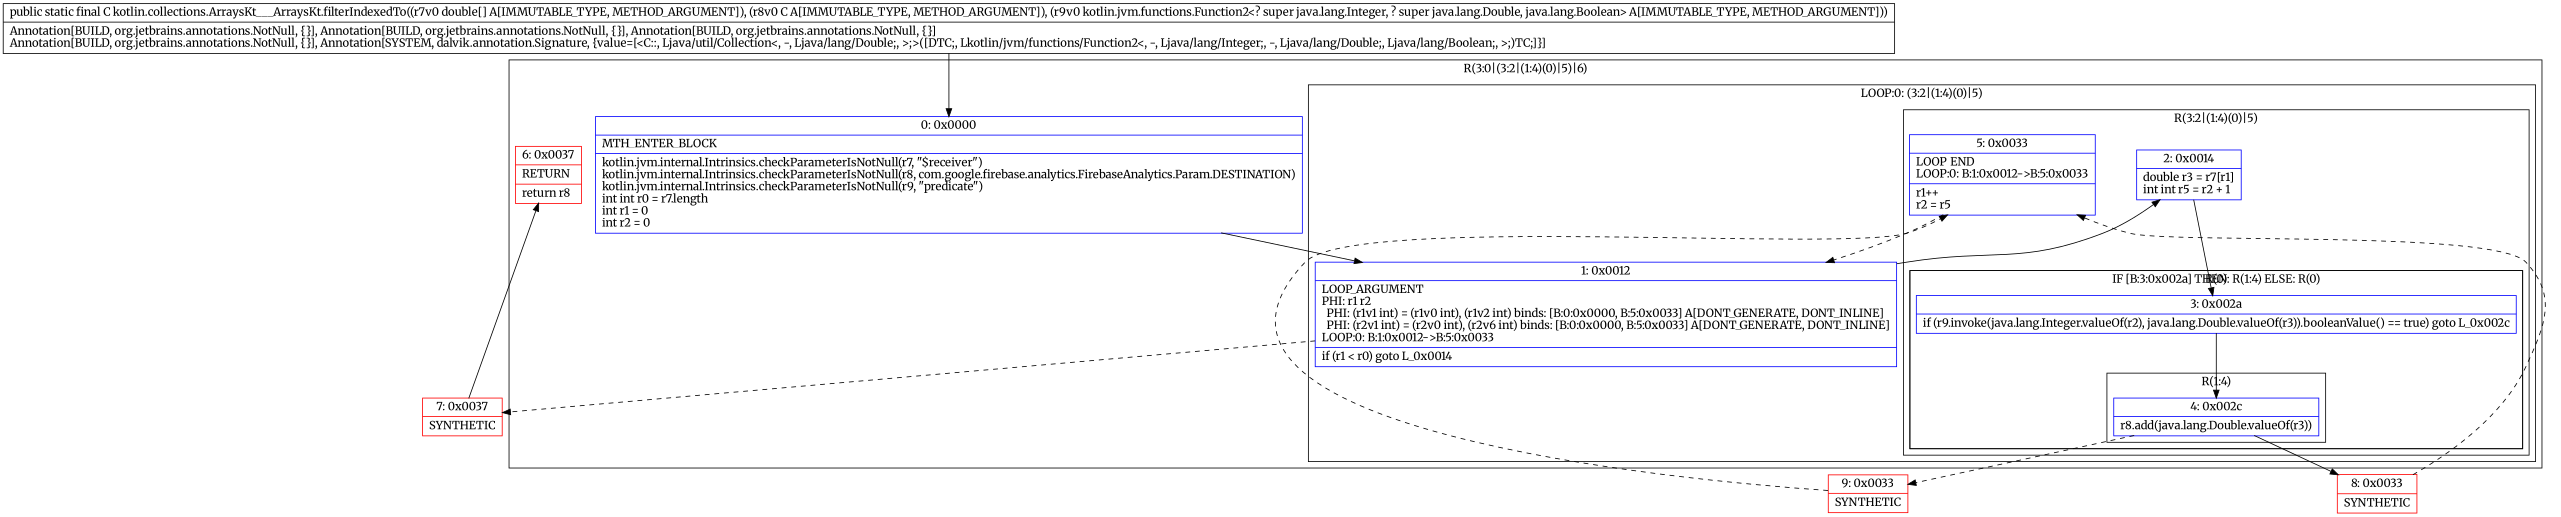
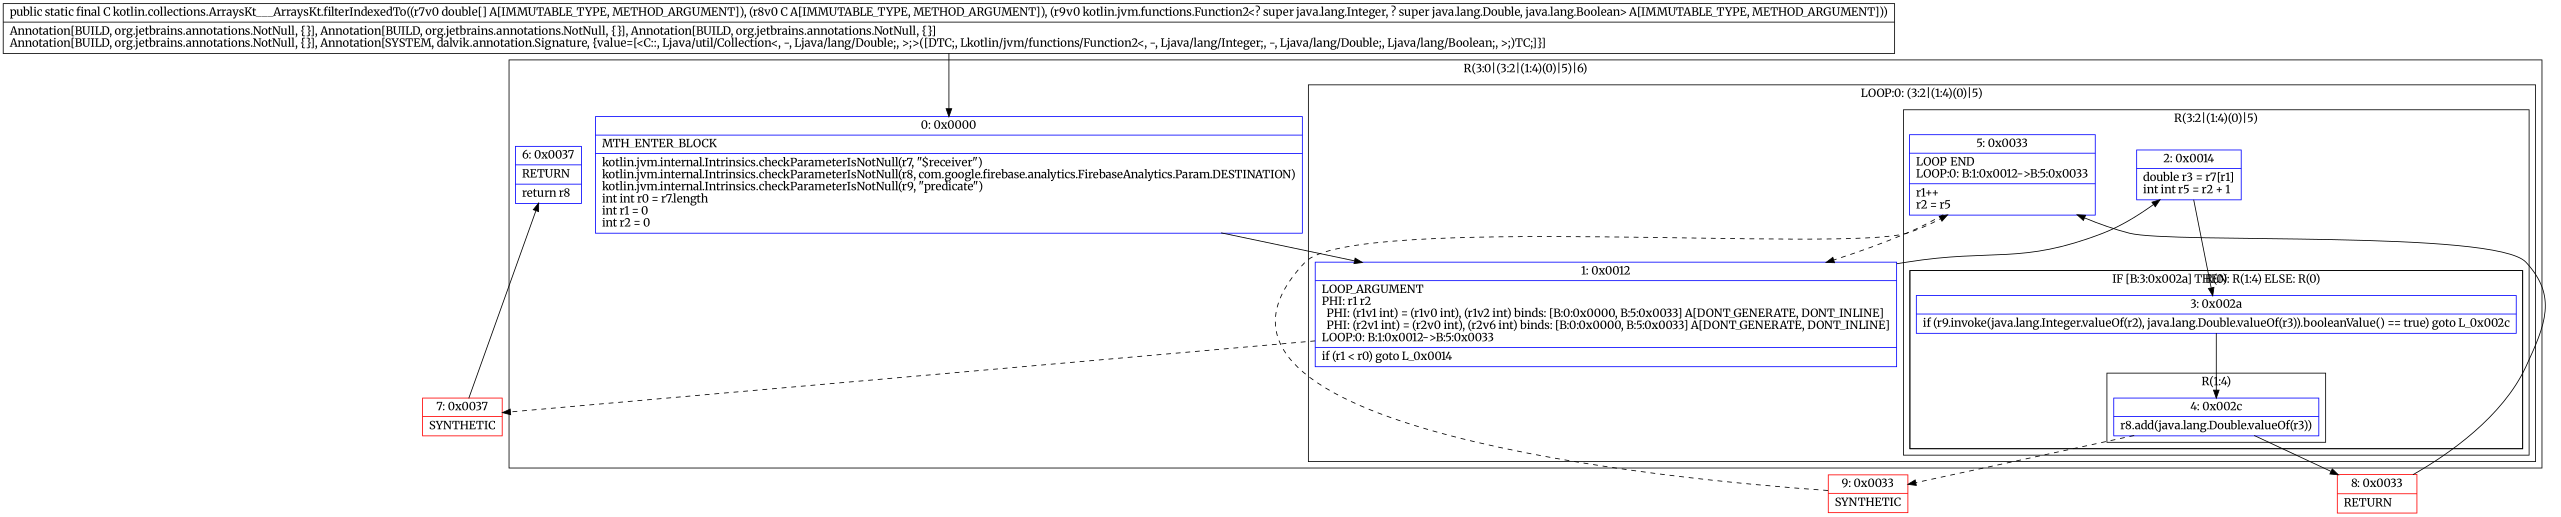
(548, 175) -> (548, 175)
(2441, 244) -> (2441, 244)
(2377, 503) -> (2368, 503)
